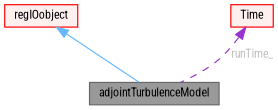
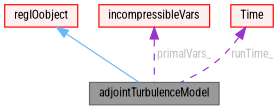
none -> (154, 16)
